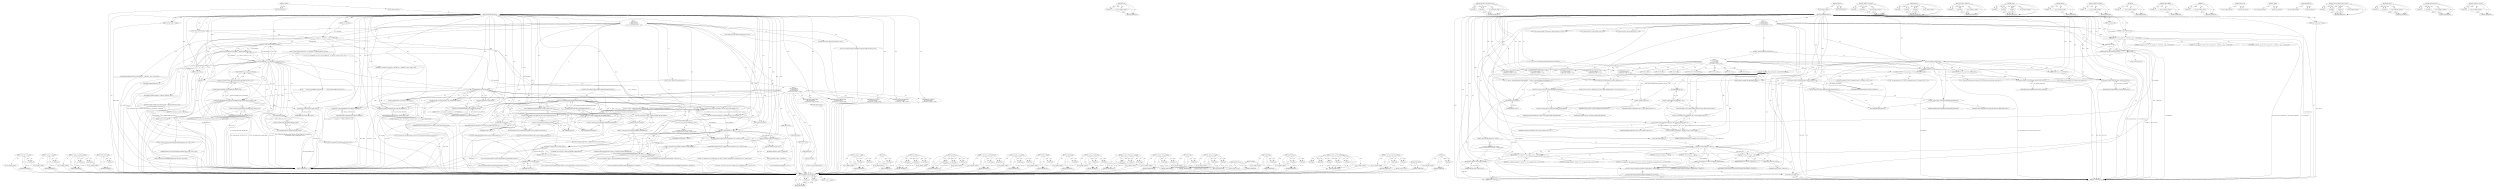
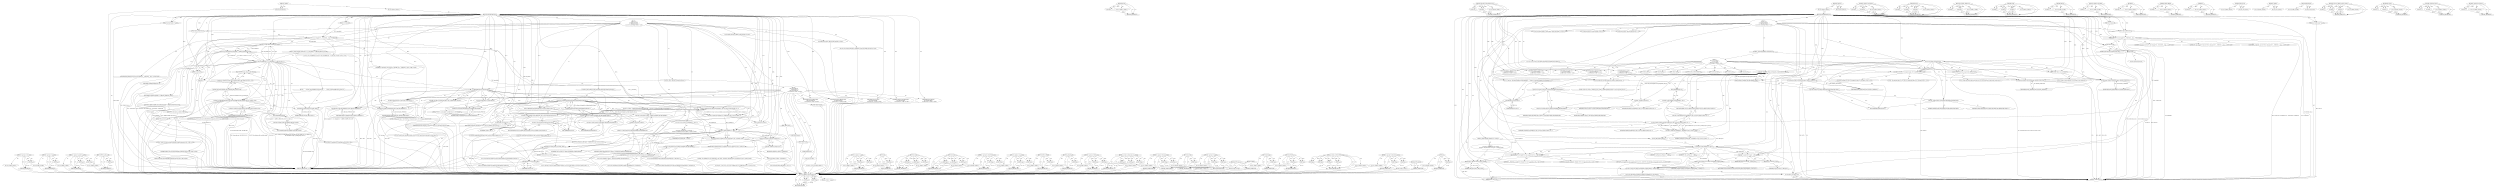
(1347, 162) -> none
